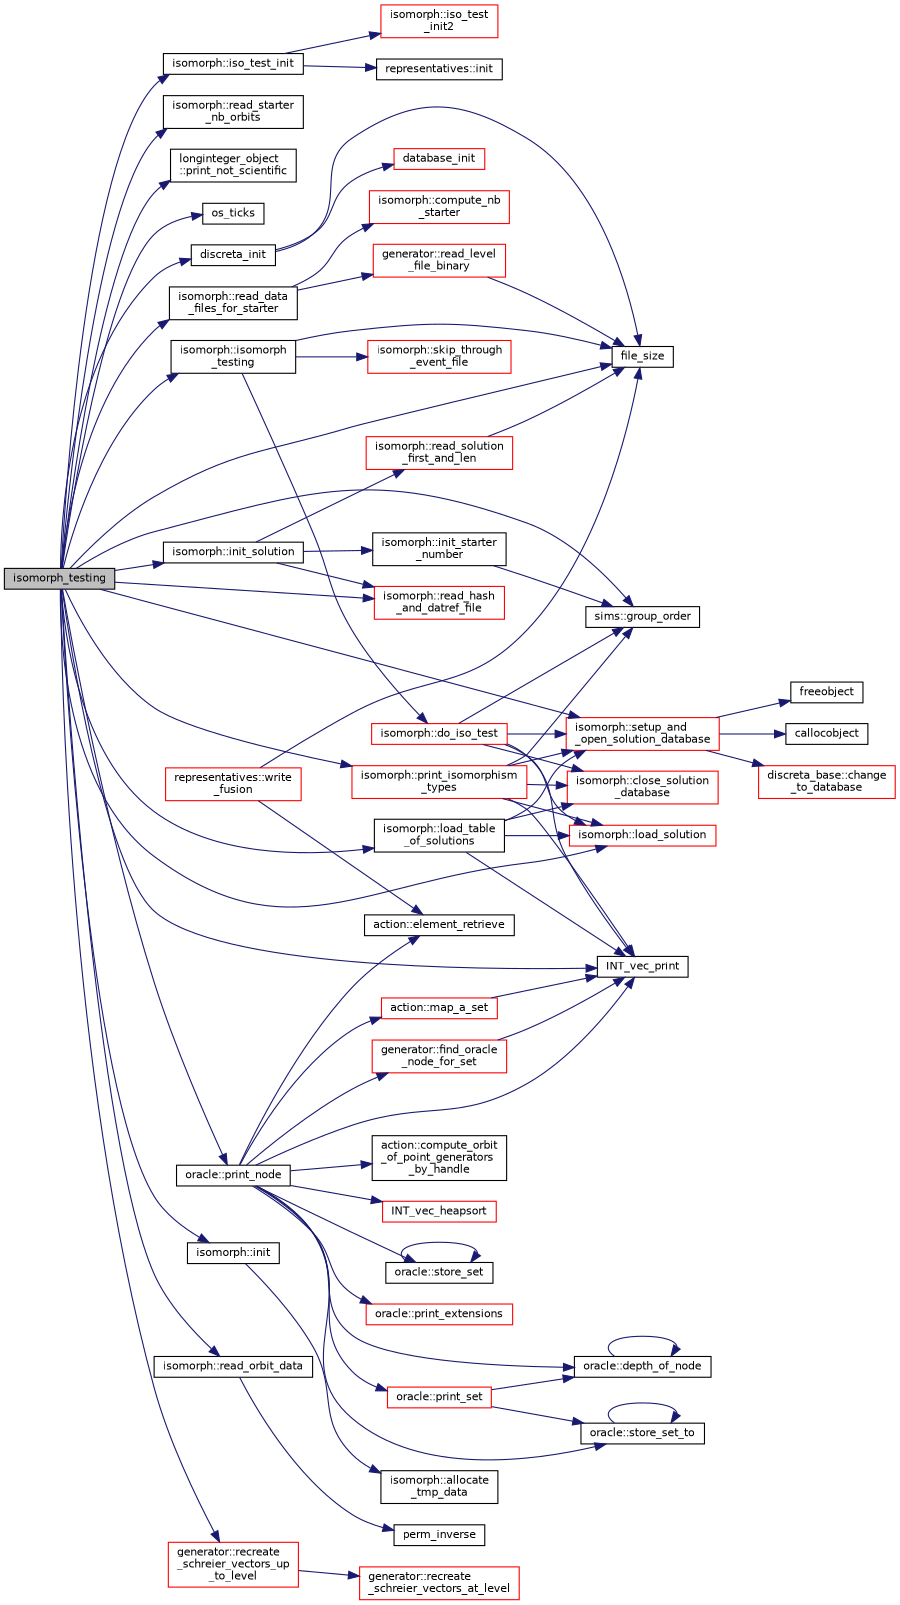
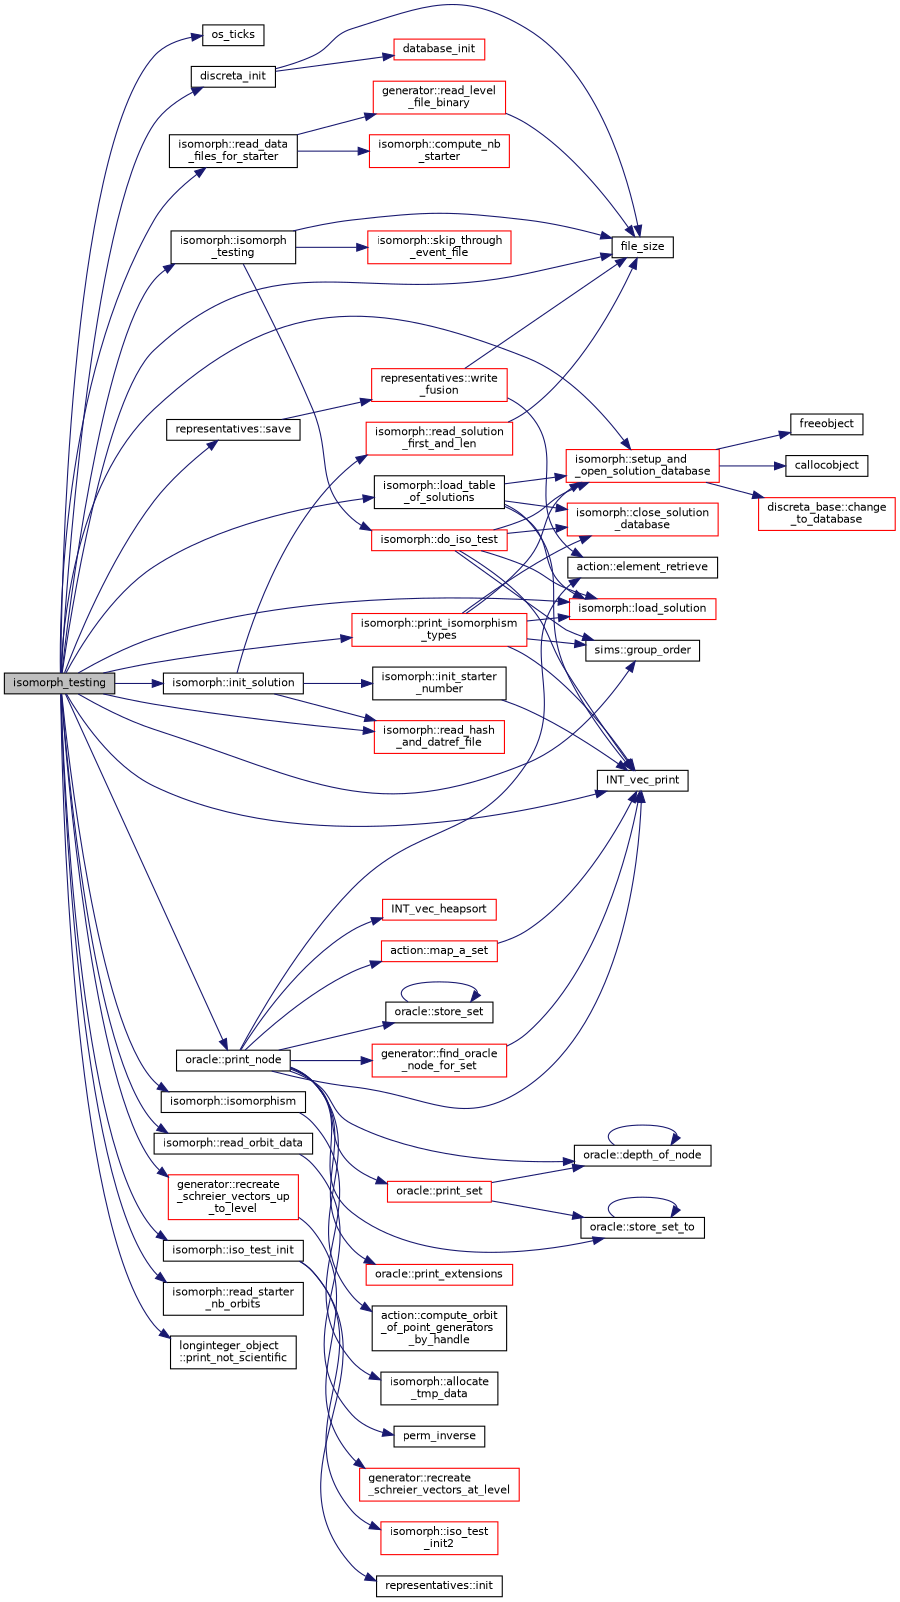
none -> (233, 430)
(548, 584) -> (562, 728)
(233, 1253) -> (233, 1102)
